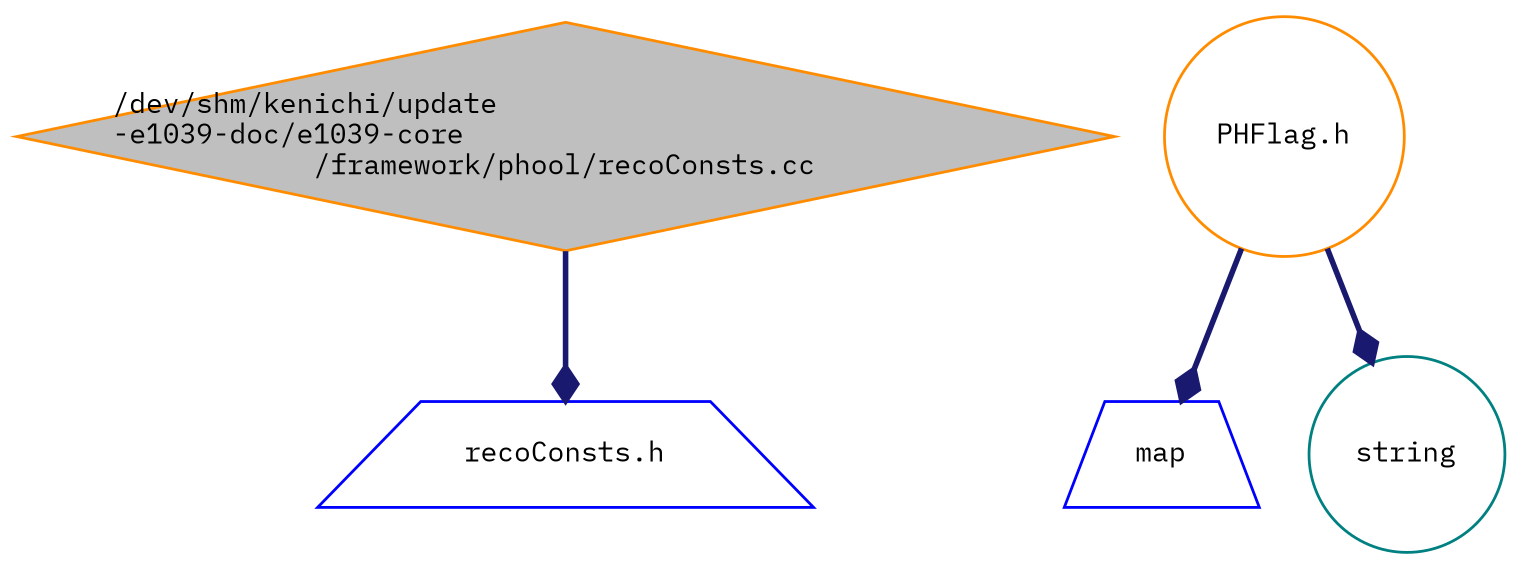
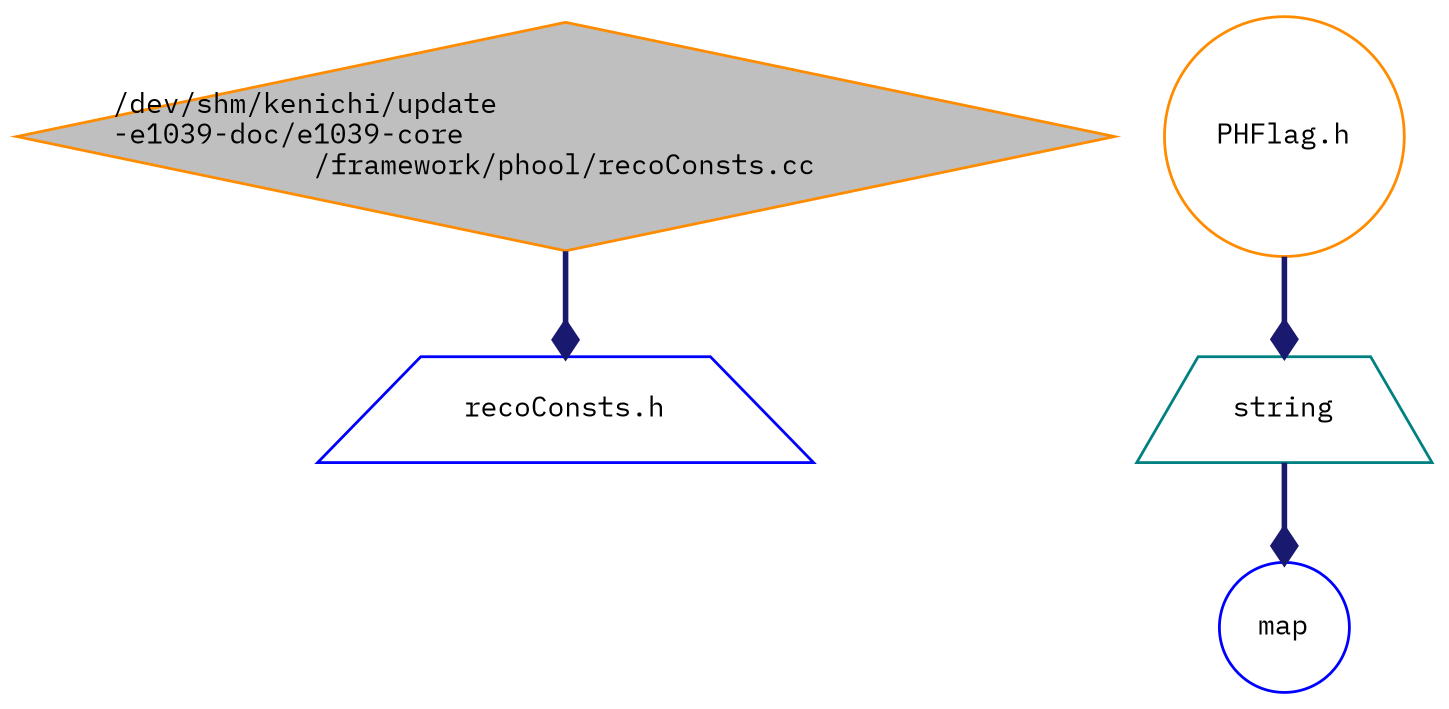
(1218, 309) -> (1284, 496)
(1162, 454) -> (1284, 627)
(1407, 454) -> (1284, 410)
